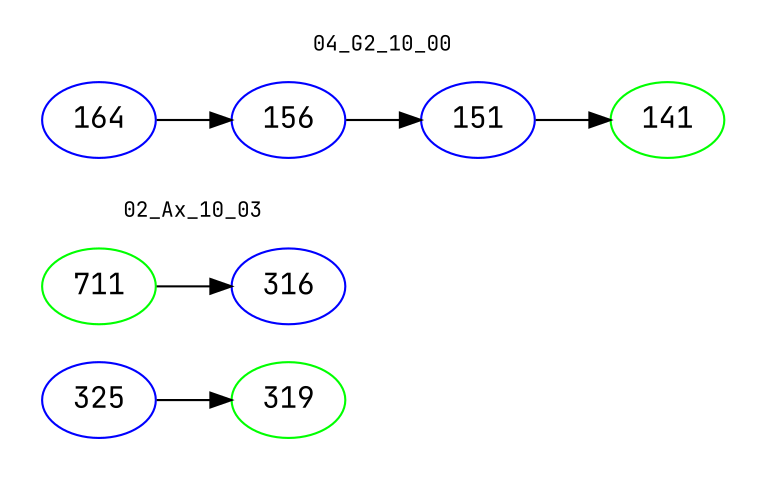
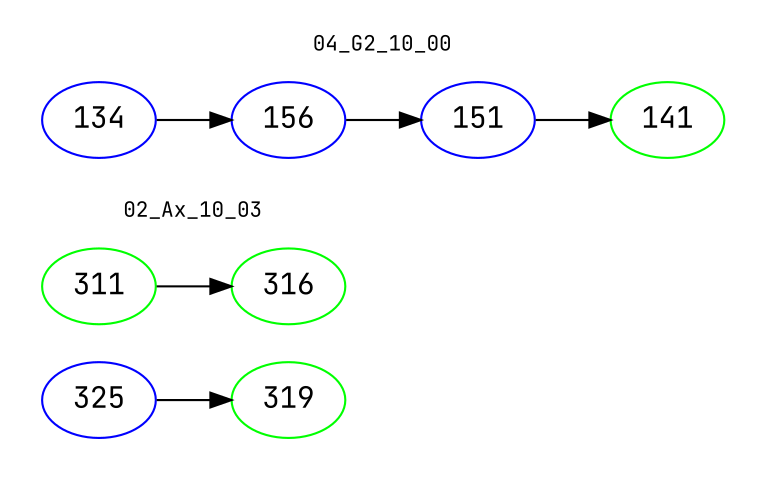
(99, 120) -> (99, 120)
(99, 286) -> (99, 286)
(288, 286) -> (288, 286)
